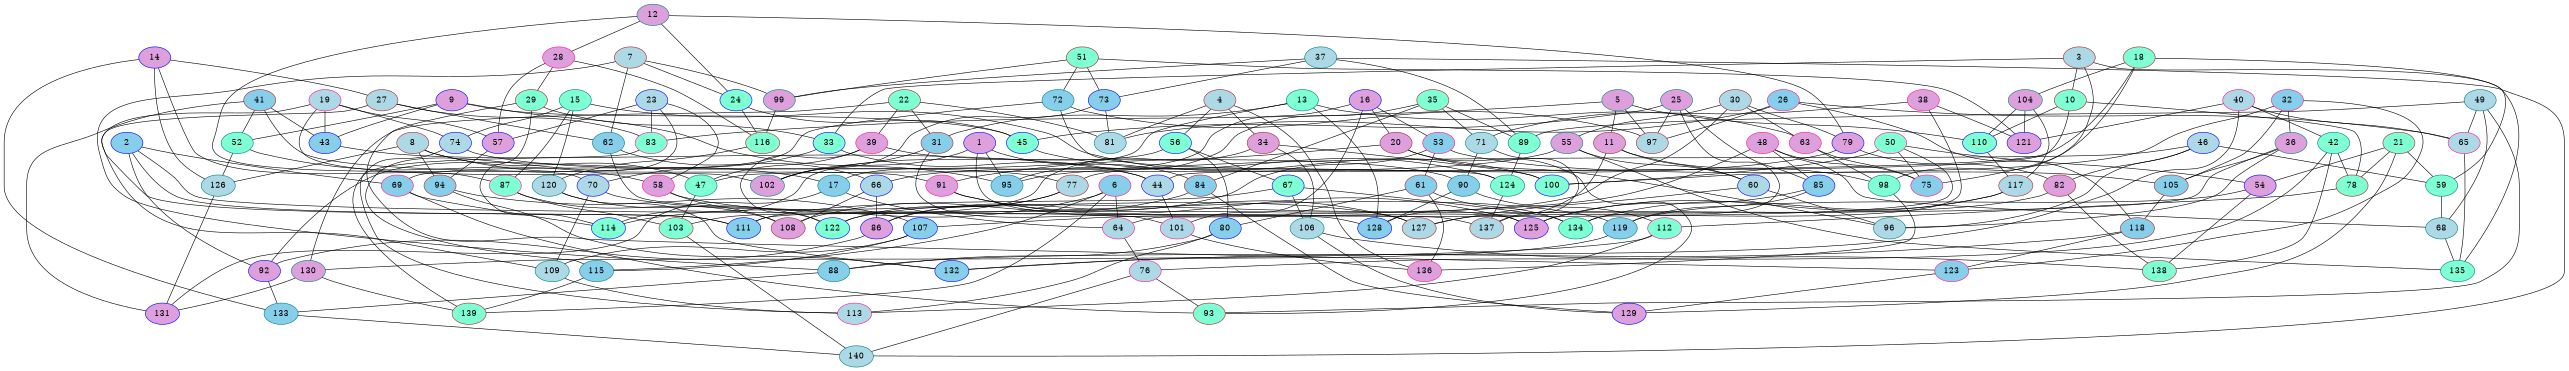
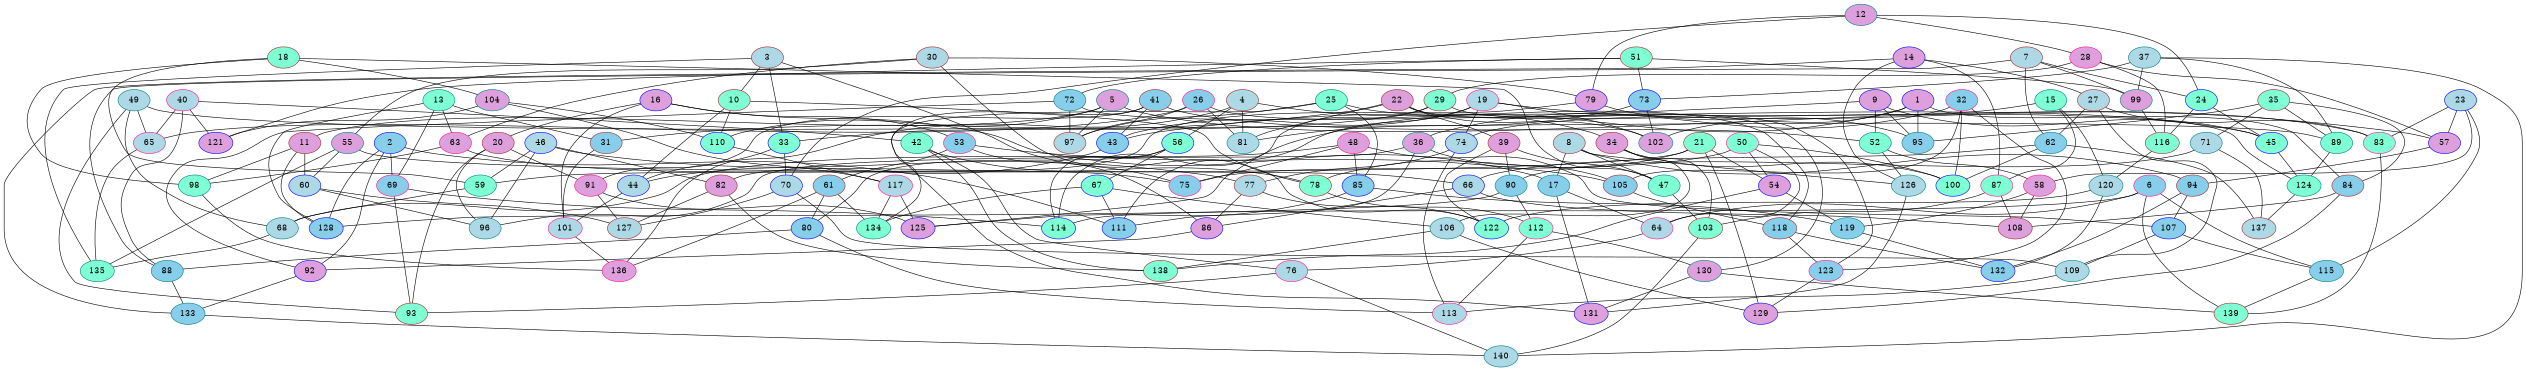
(904, 100) -> (1397, 100)
(1677, 100) -> (1331, 100)
(1923, 100) -> none
(1066, 142) -> (2005, 162)
(872, 143) -> (1504, 143)
(853, 164) -> (1526, 122)
(2016, 186) -> (896, 186)
